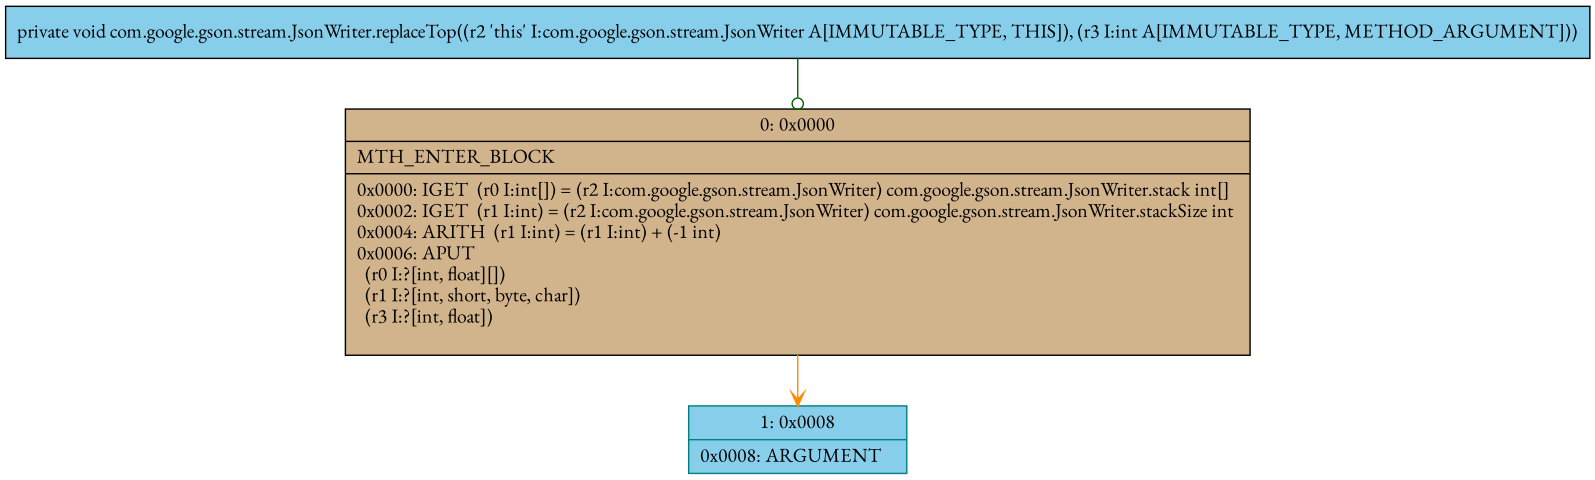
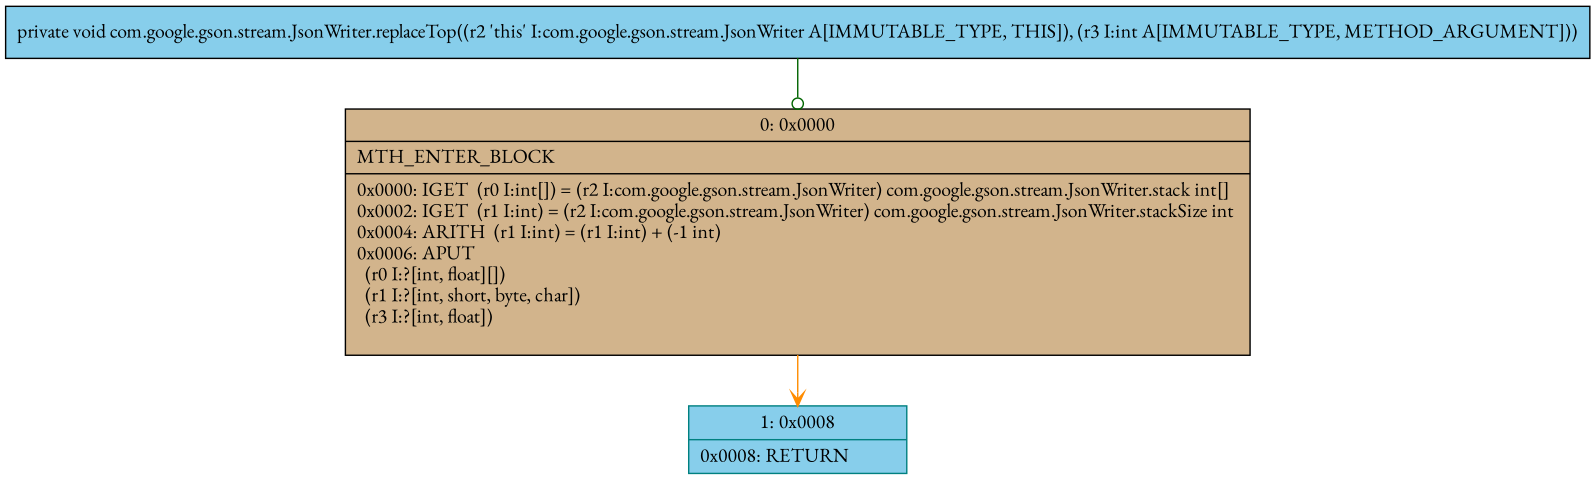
(798, 456) -> (781, 456)
